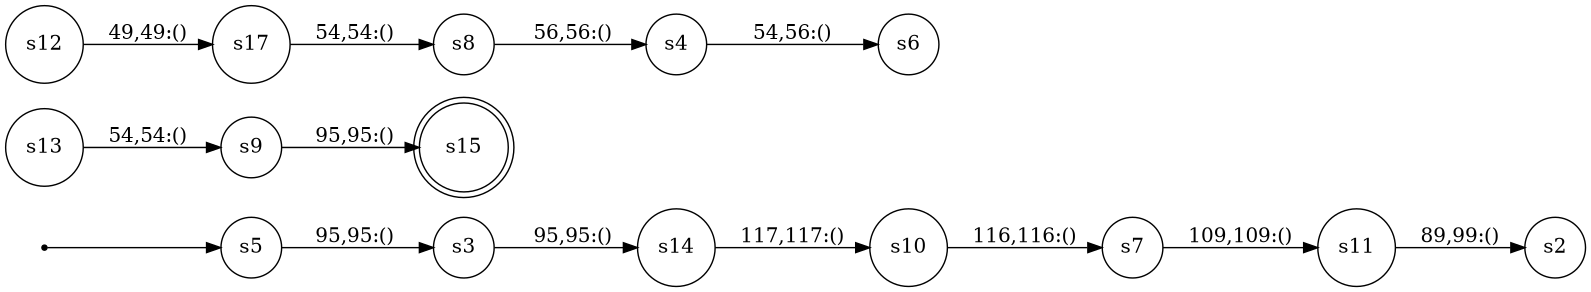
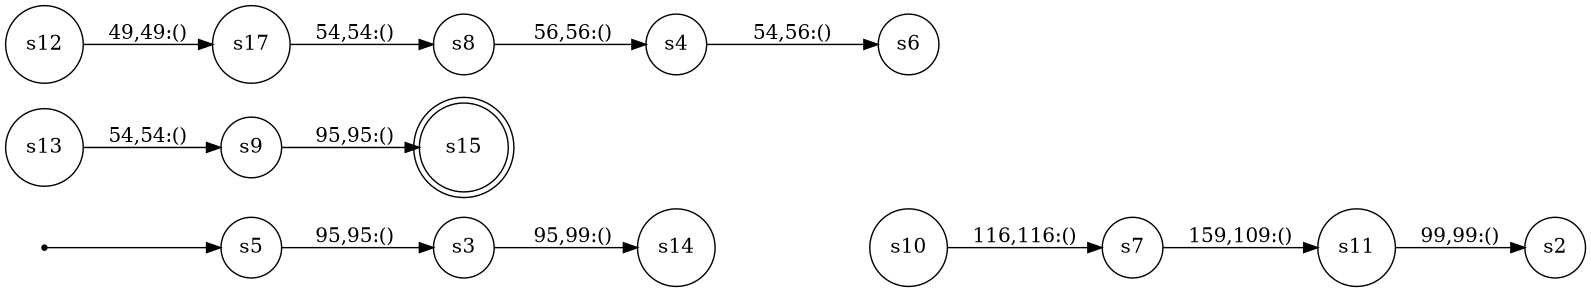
(573, 237) -> (573, 237)
(1240, 237) -> (1240, 237)
(1460, 237) -> (1460, 237)
(785, 248) -> none
